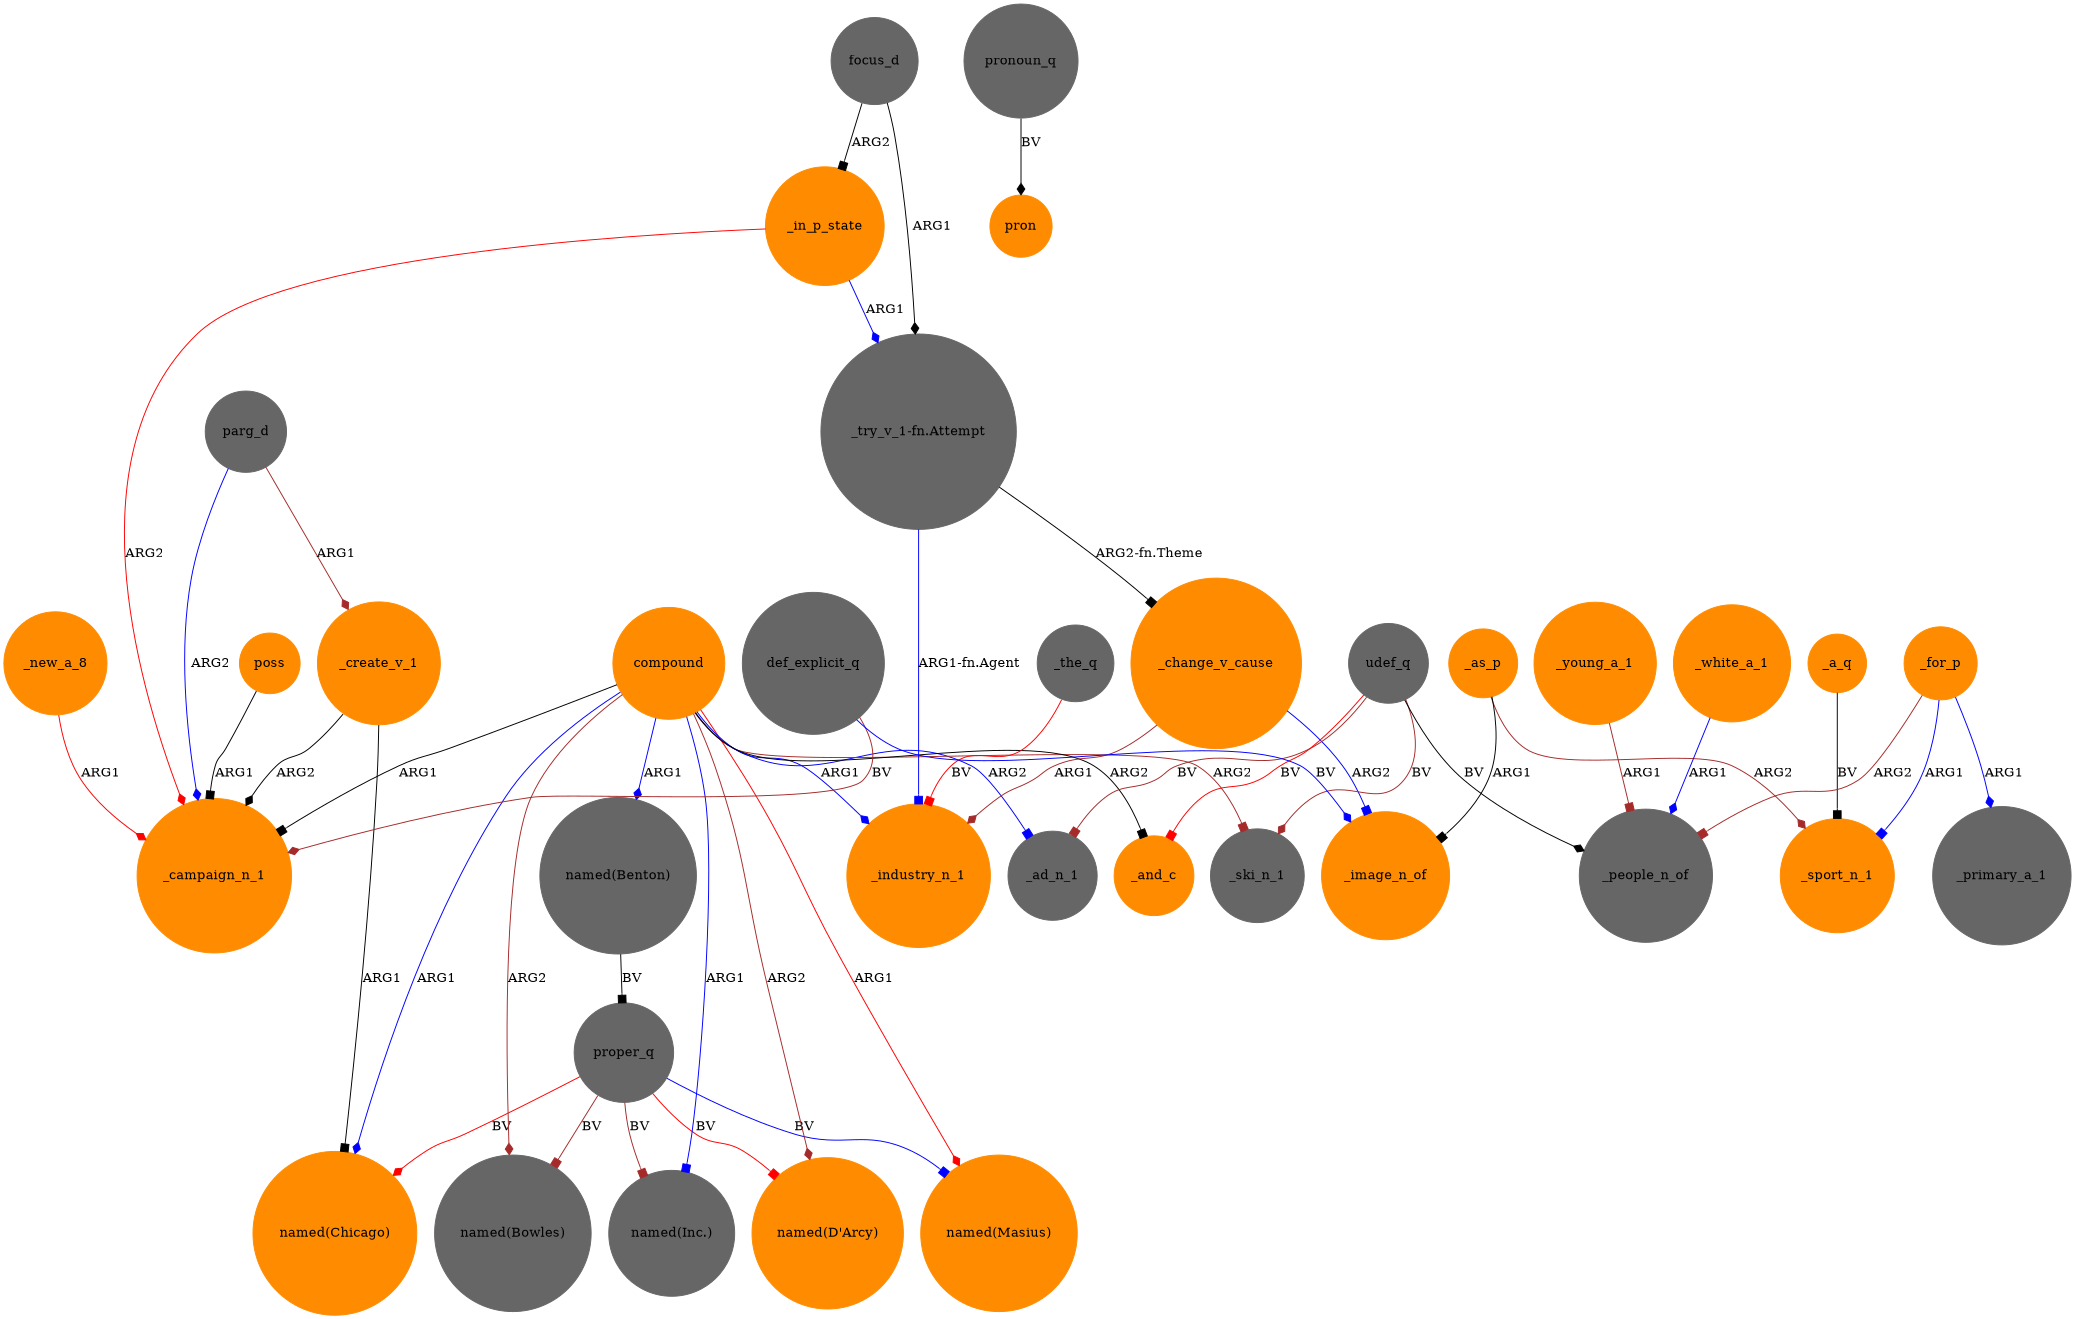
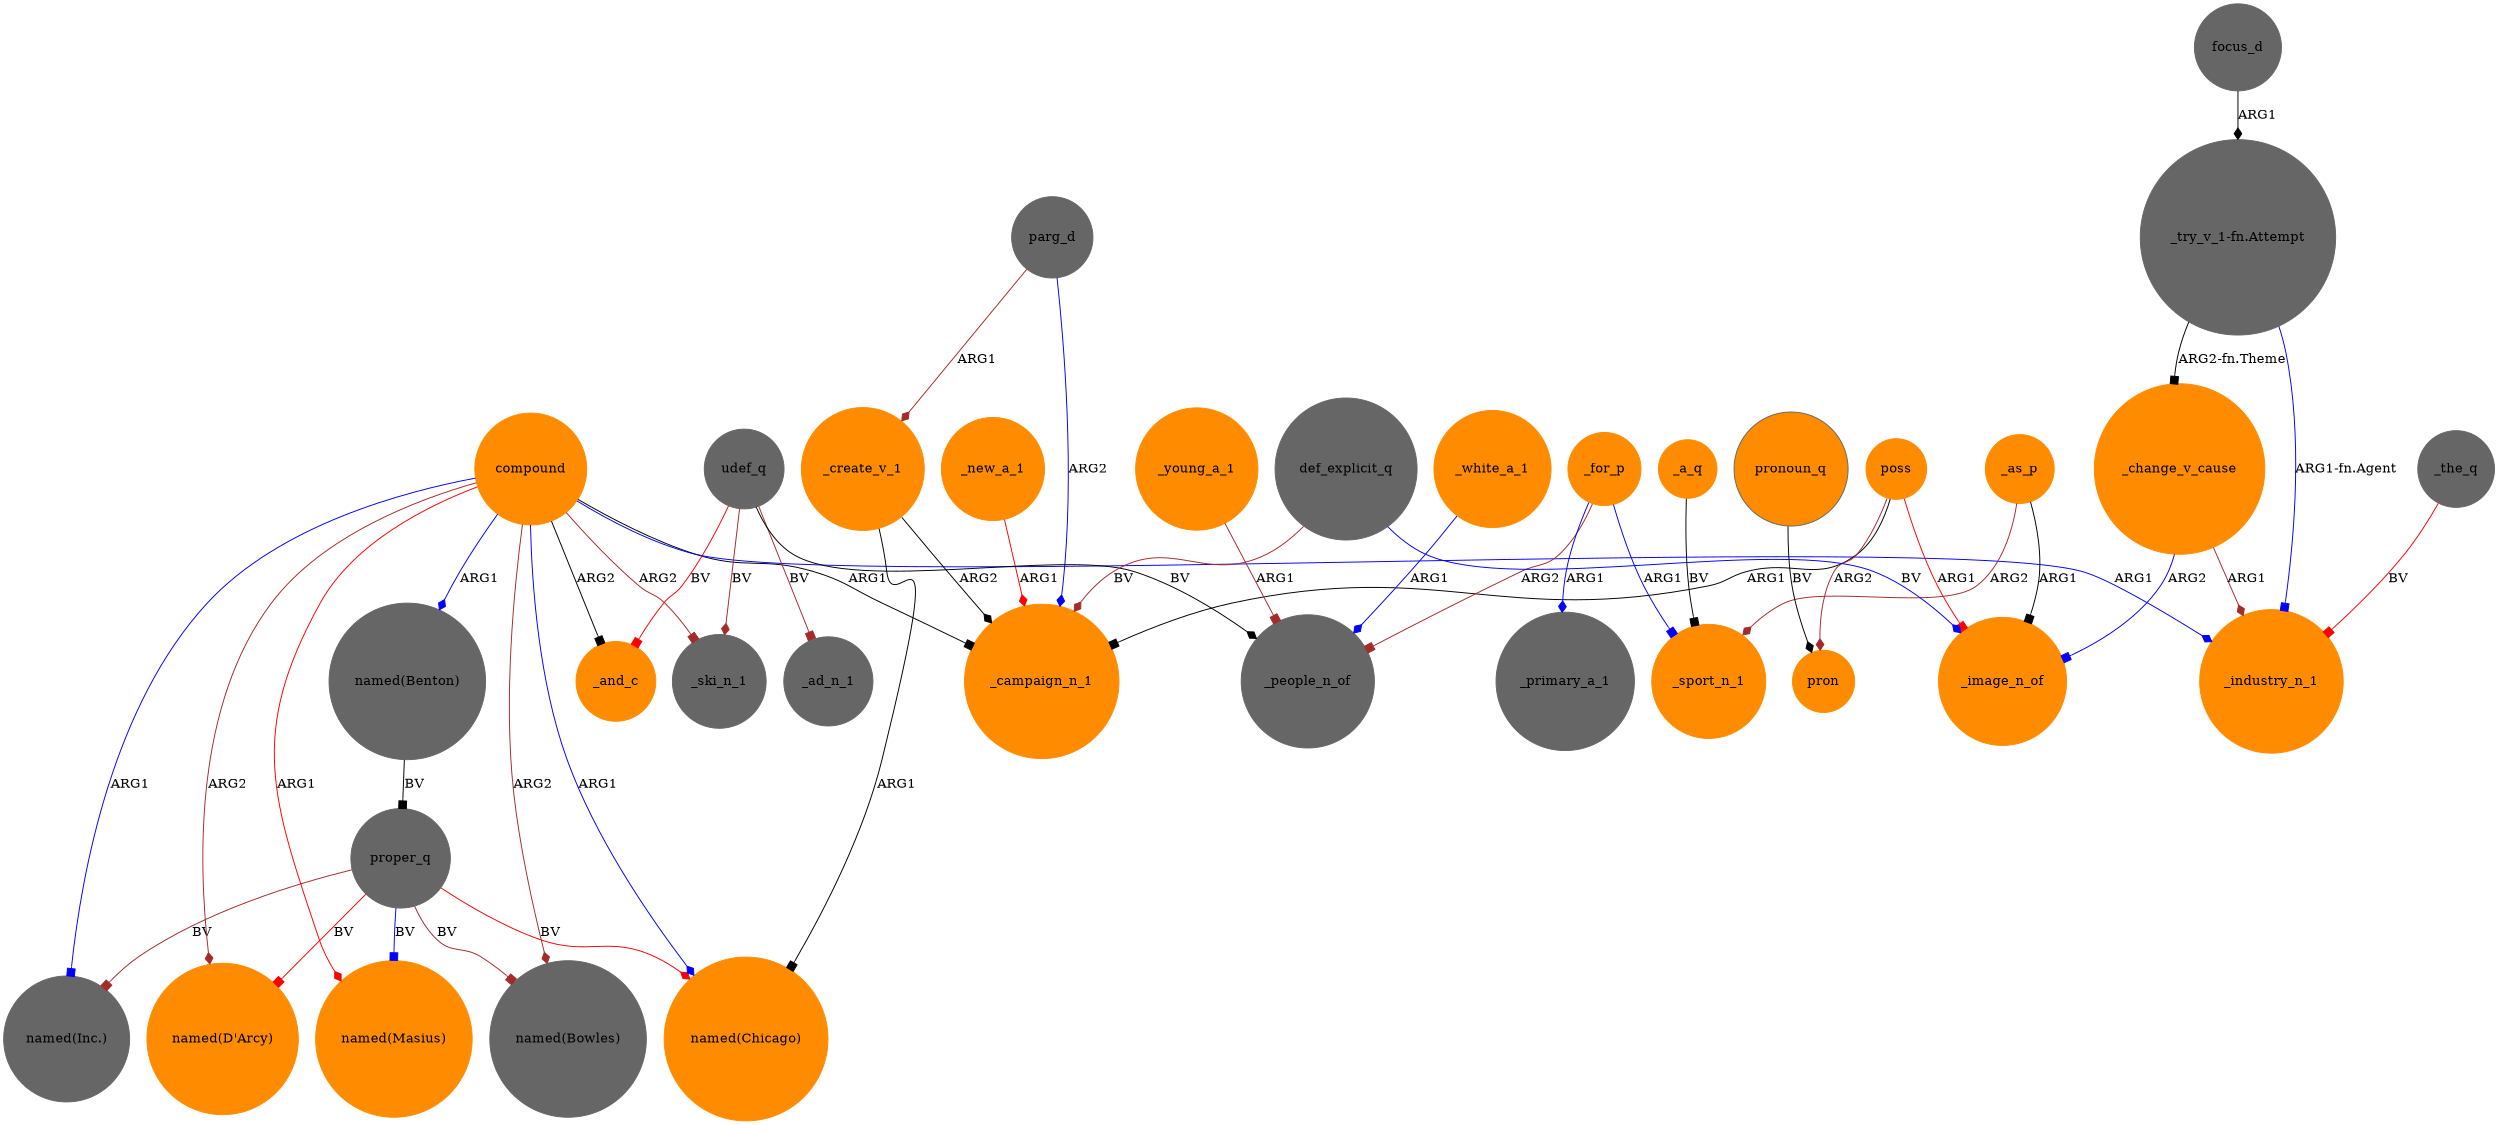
(1021, 61) -> (1791, 469)
(825, 226) -> none
none -> (1928, 565)
none -> (1832, 575)
(55, 663) -> (993, 469)
(867, 755) -> none
